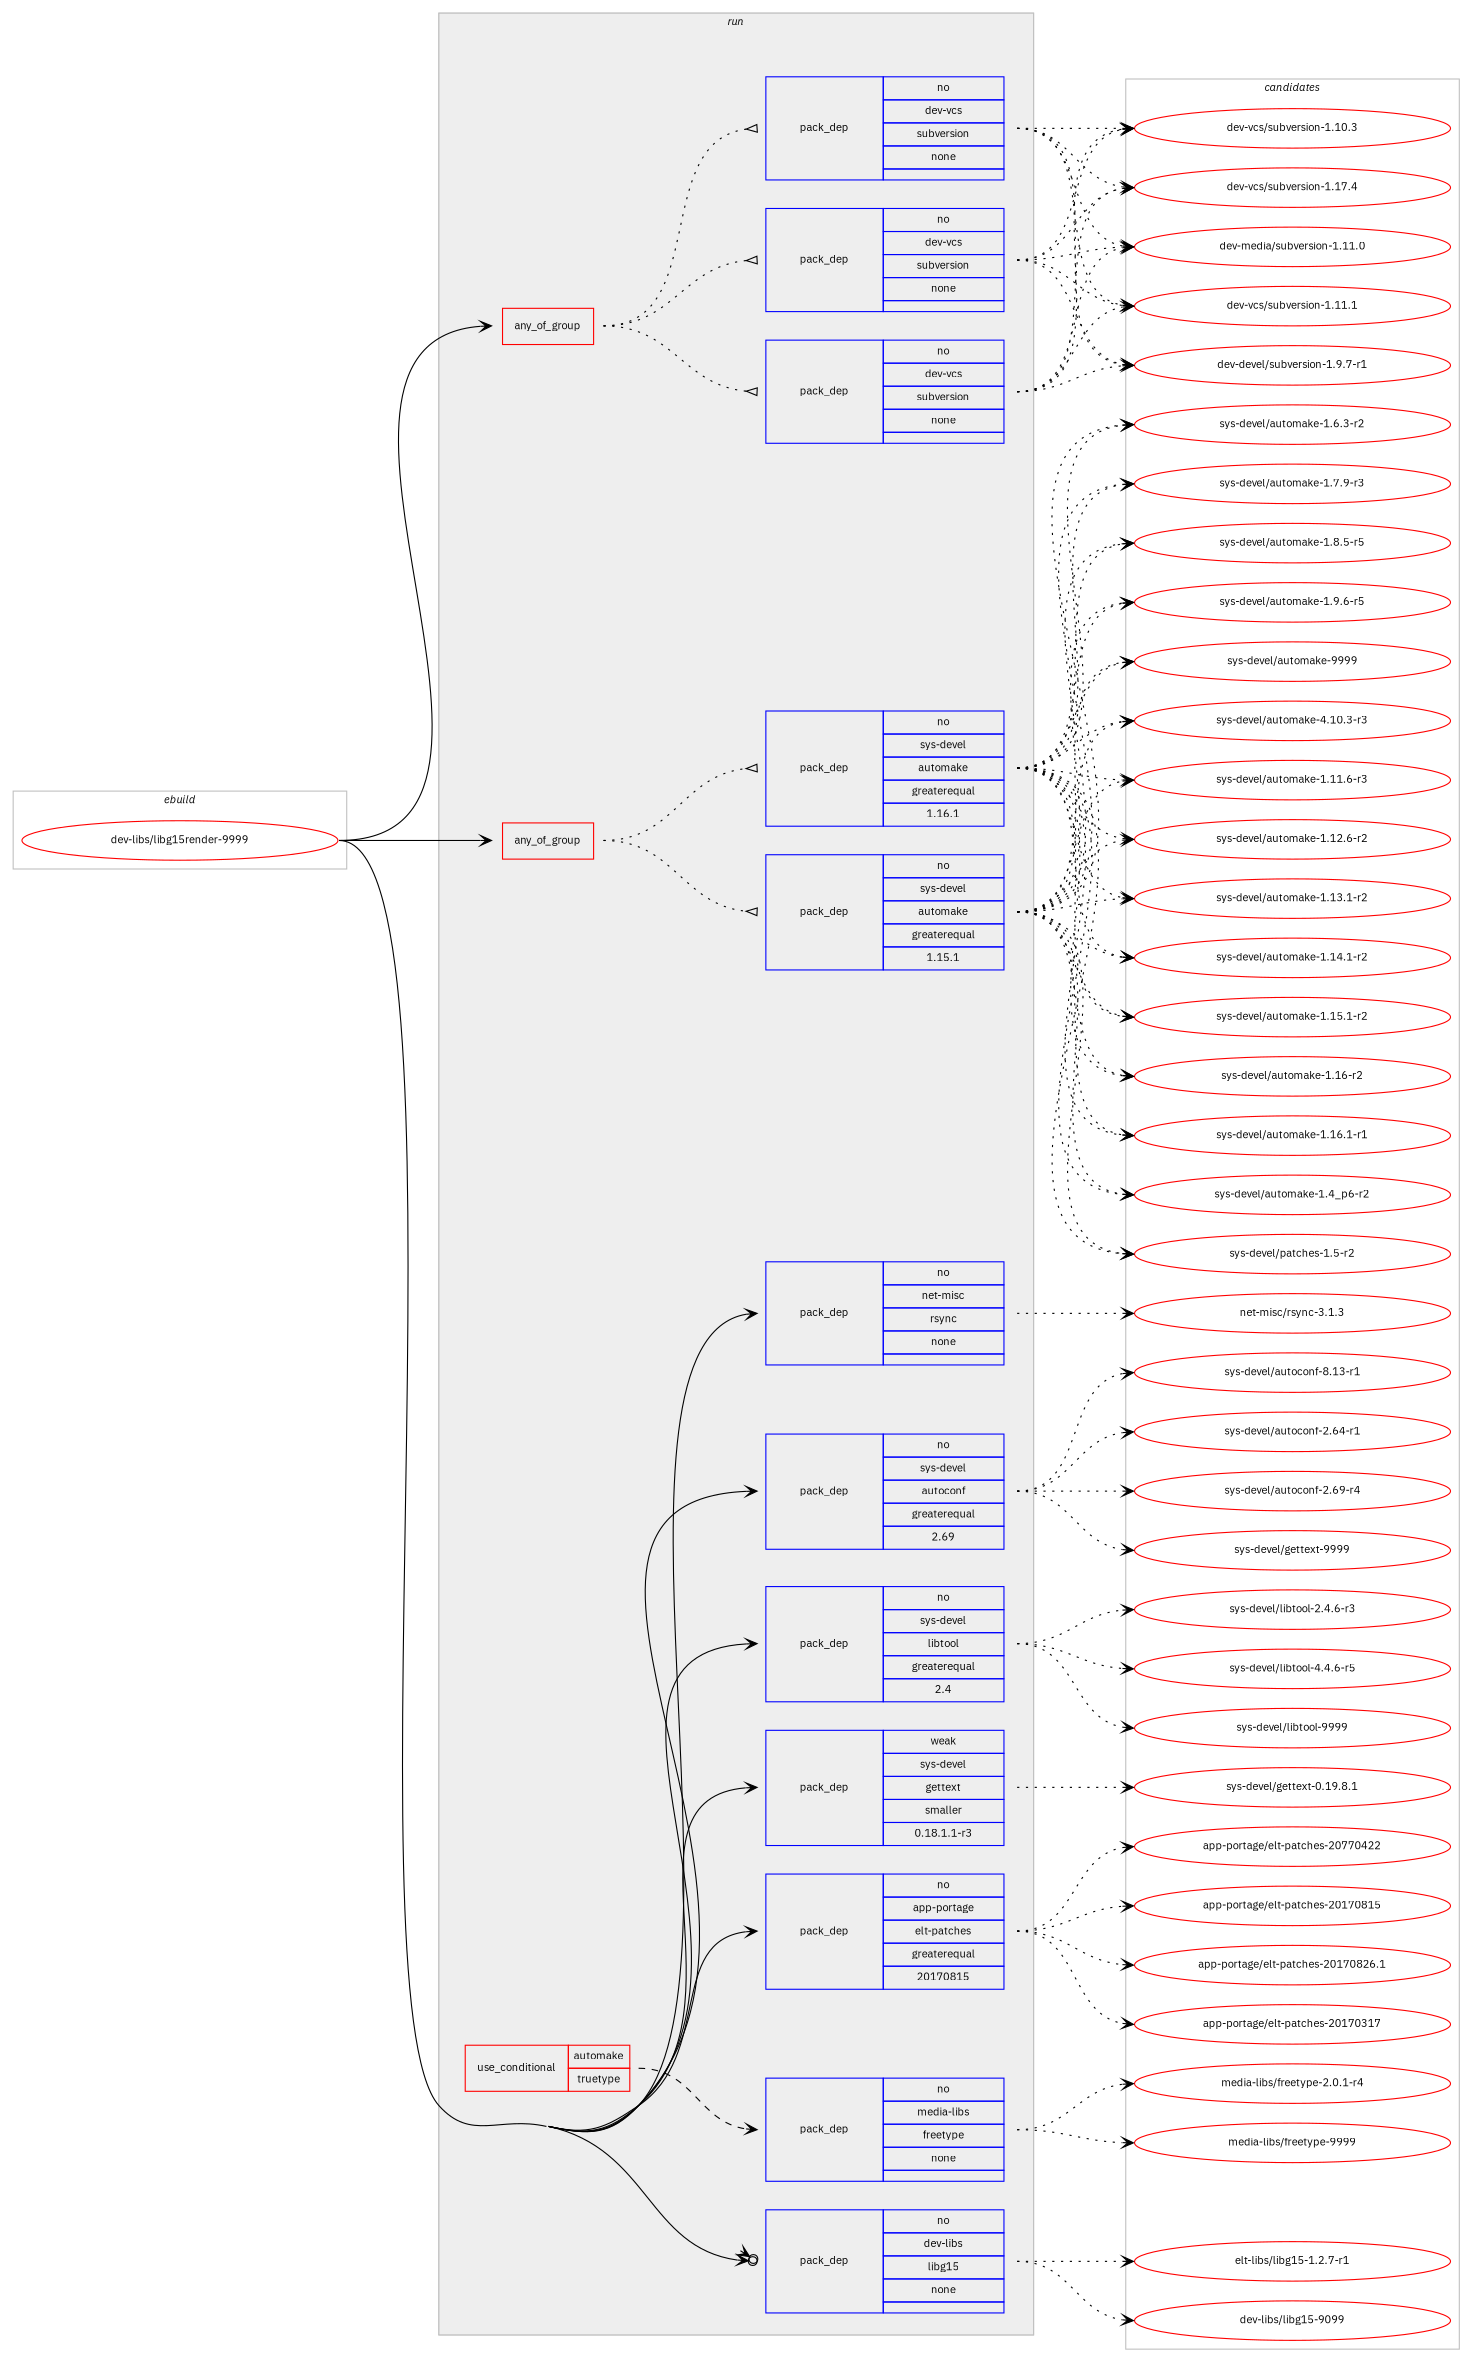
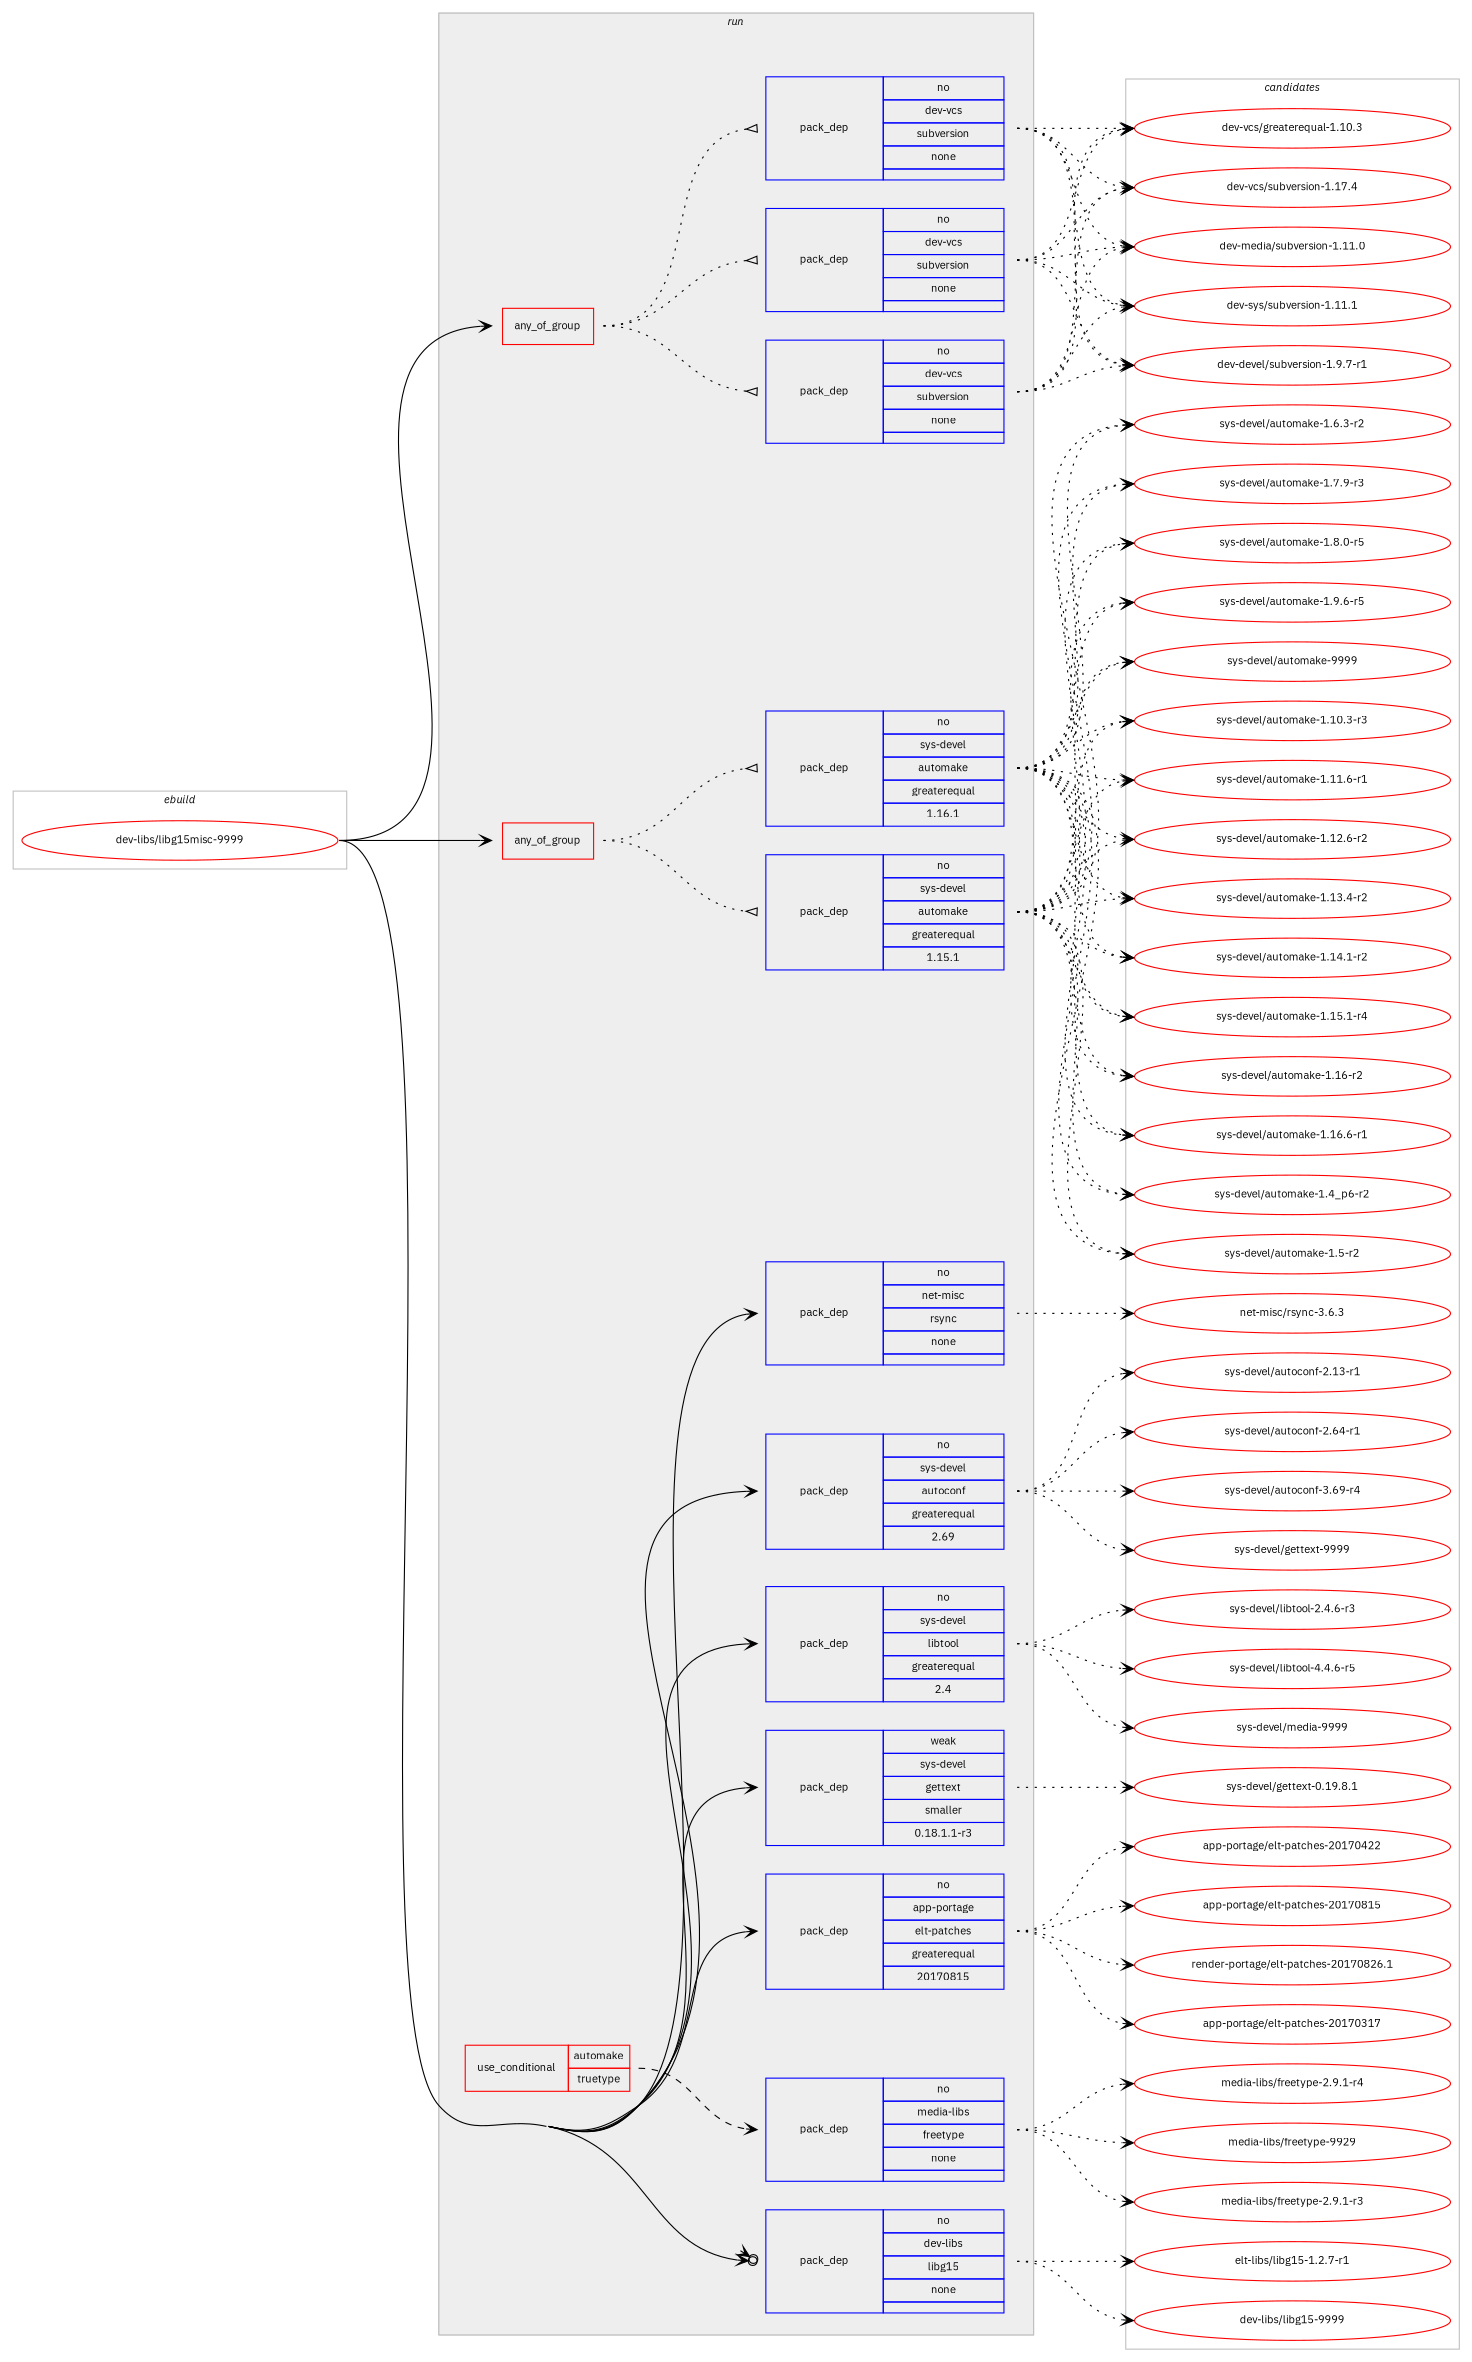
(1293, 128) -> (1293, 128)
(1293, 306) -> (1293, 306)
(1293, 543) -> (1293, 543)
(1293, 721) -> (1293, 721)
(1293, 780) -> (1293, 780)
(180, 840) -> (180, 840)
(1293, 899) -> (1293, 899)
(1293, 1017) -> (1293, 1017)
(1293, 1136) -> (1293, 1136)
(1293, 1254) -> (1293, 1254)
(1293, 1313) -> (1293, 1313)
(1293, 1373) -> (1293, 1373)
(1293, 1491) -> (1293, 1491)
(1293, 1728) -> (1293, 1728)
(1293, 1847) -> (1293, 1847)
(1293, 1965) -> (1293, 1965)
(1293, 2084) -> (1293, 2084)
(1293, 2143) -> (1293, 2143)
none -> (1293, 2202)
(1293, 2321) -> (1293, 2321)
